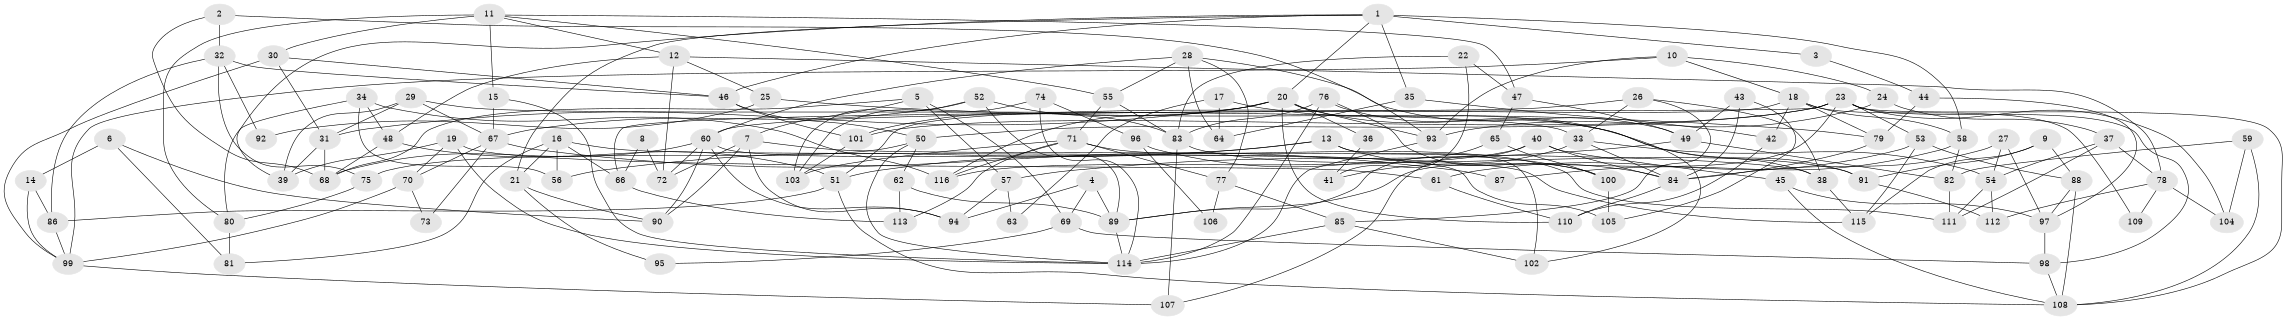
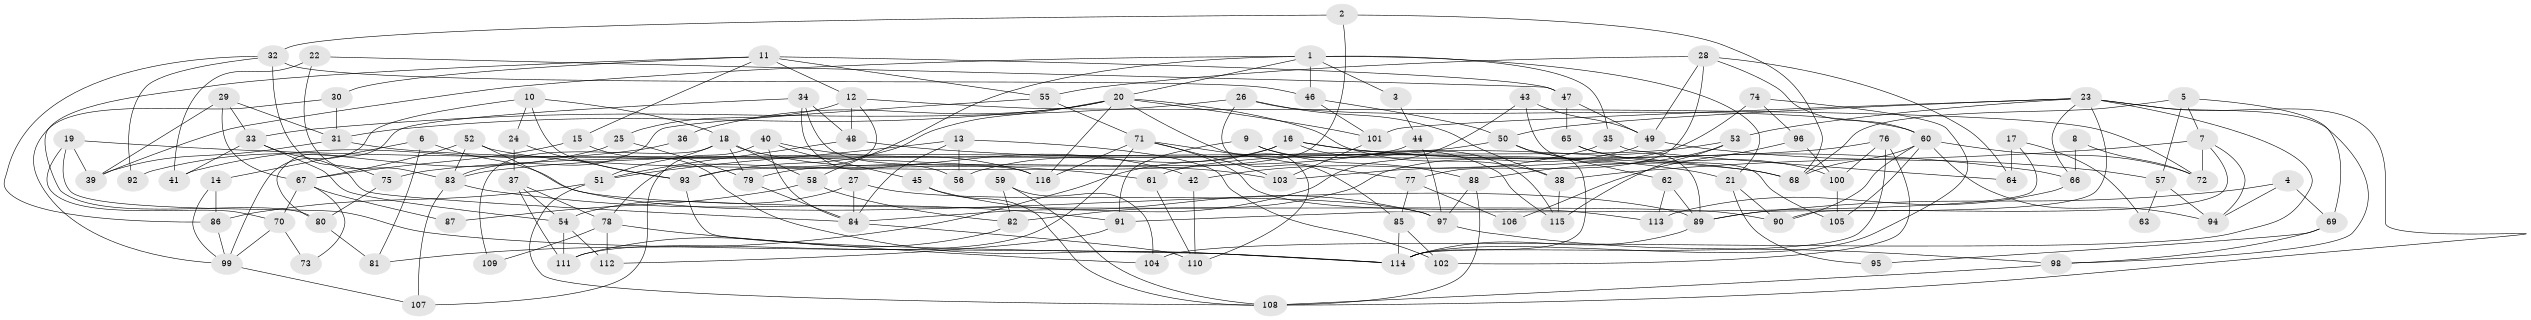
(478, 75) -> none
